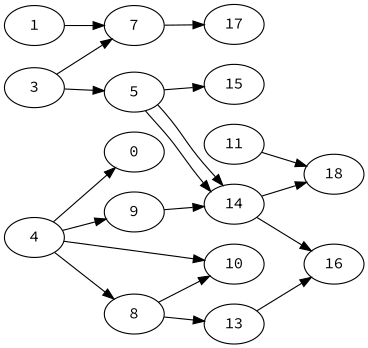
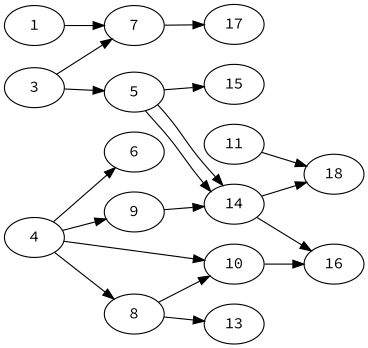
(134, 152) -> (134, 152)
(279, 297) -> (279, 264)
